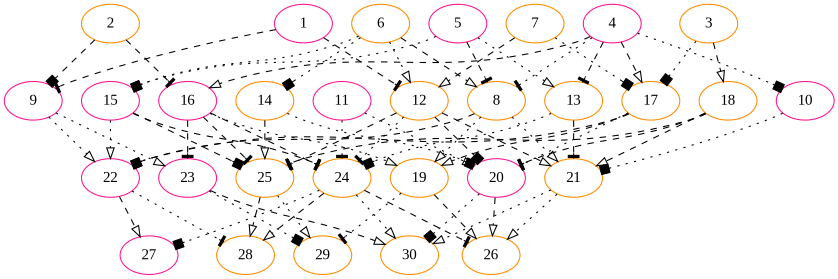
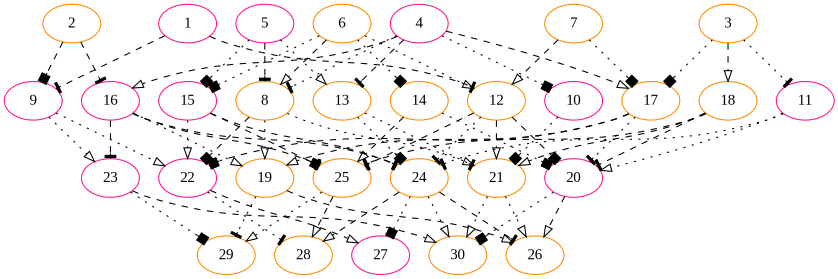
none -> (765, 60)
(574, 137) -> (404, 132)
